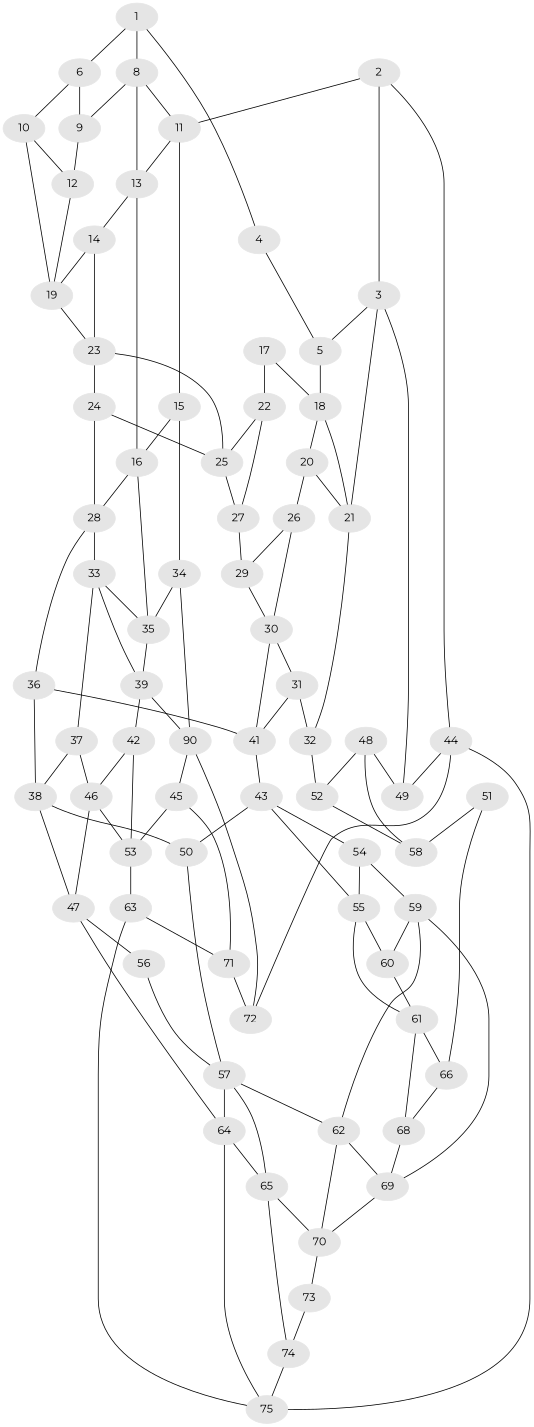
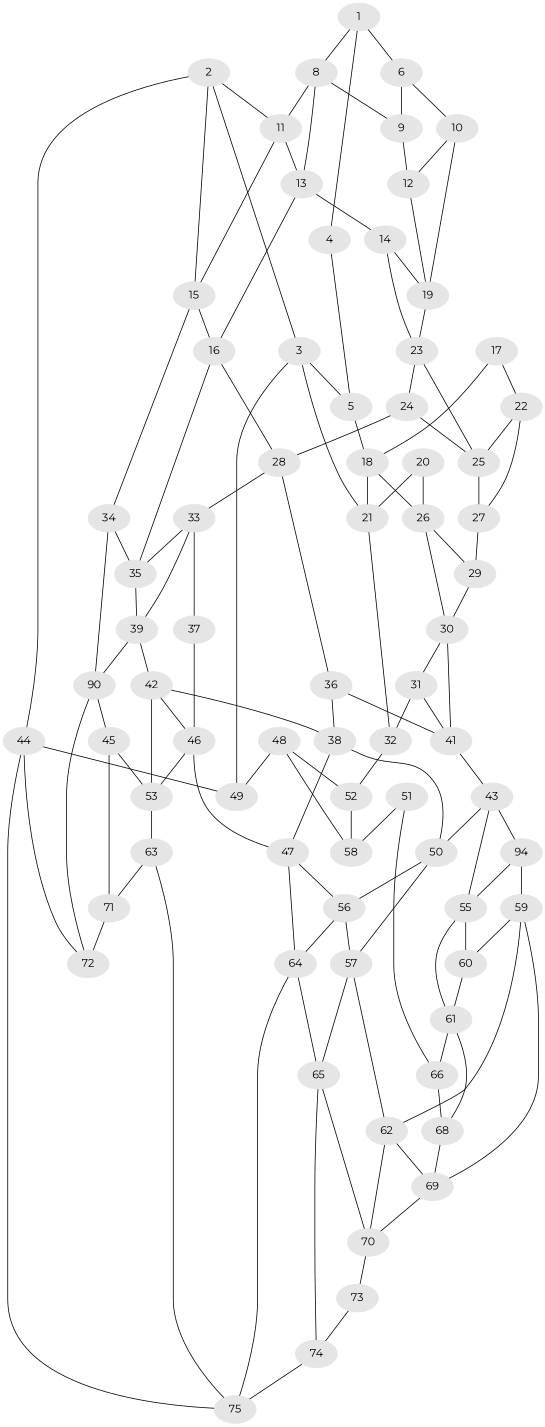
none -> (202, 184)
(314, 435) -> (392, 487)
(56, 769) -> (246, 708)
(360, 853) -> (521, 853)
none -> (389, 881)
(224, 1103) -> (320, 936)
